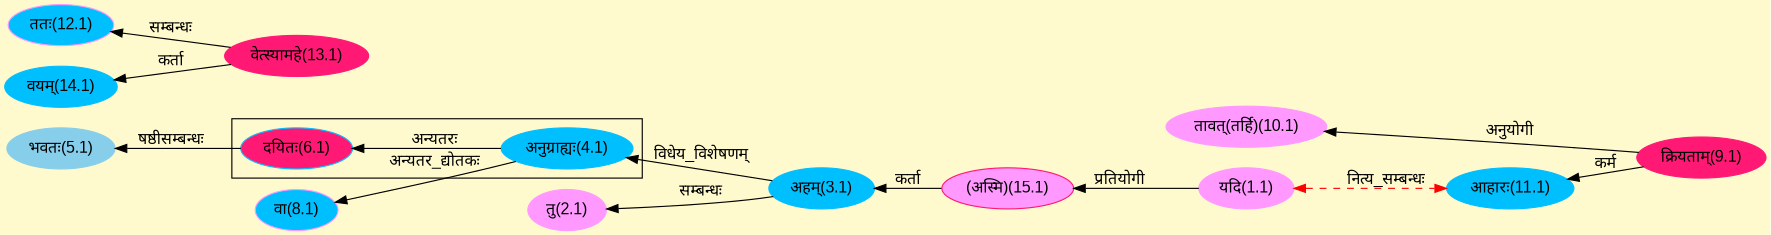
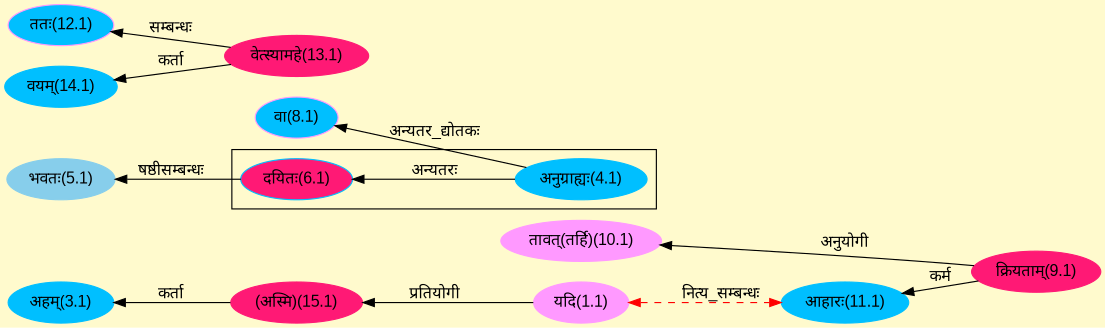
(705, 170) -> none
(1008, 188) -> (297, 303)
(567, 210) -> none
